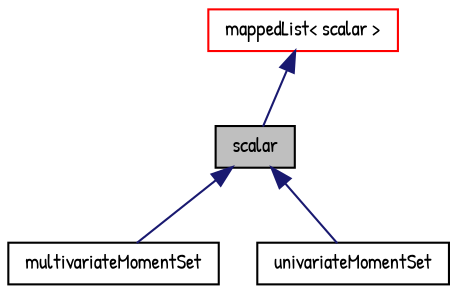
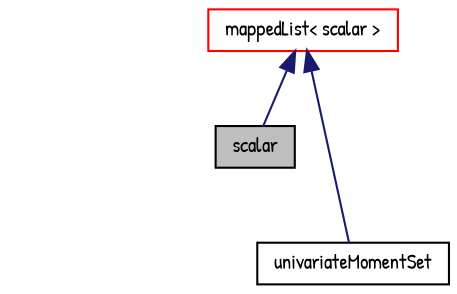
(311, 213) -> (330, 157)
(114, 264) -> none
